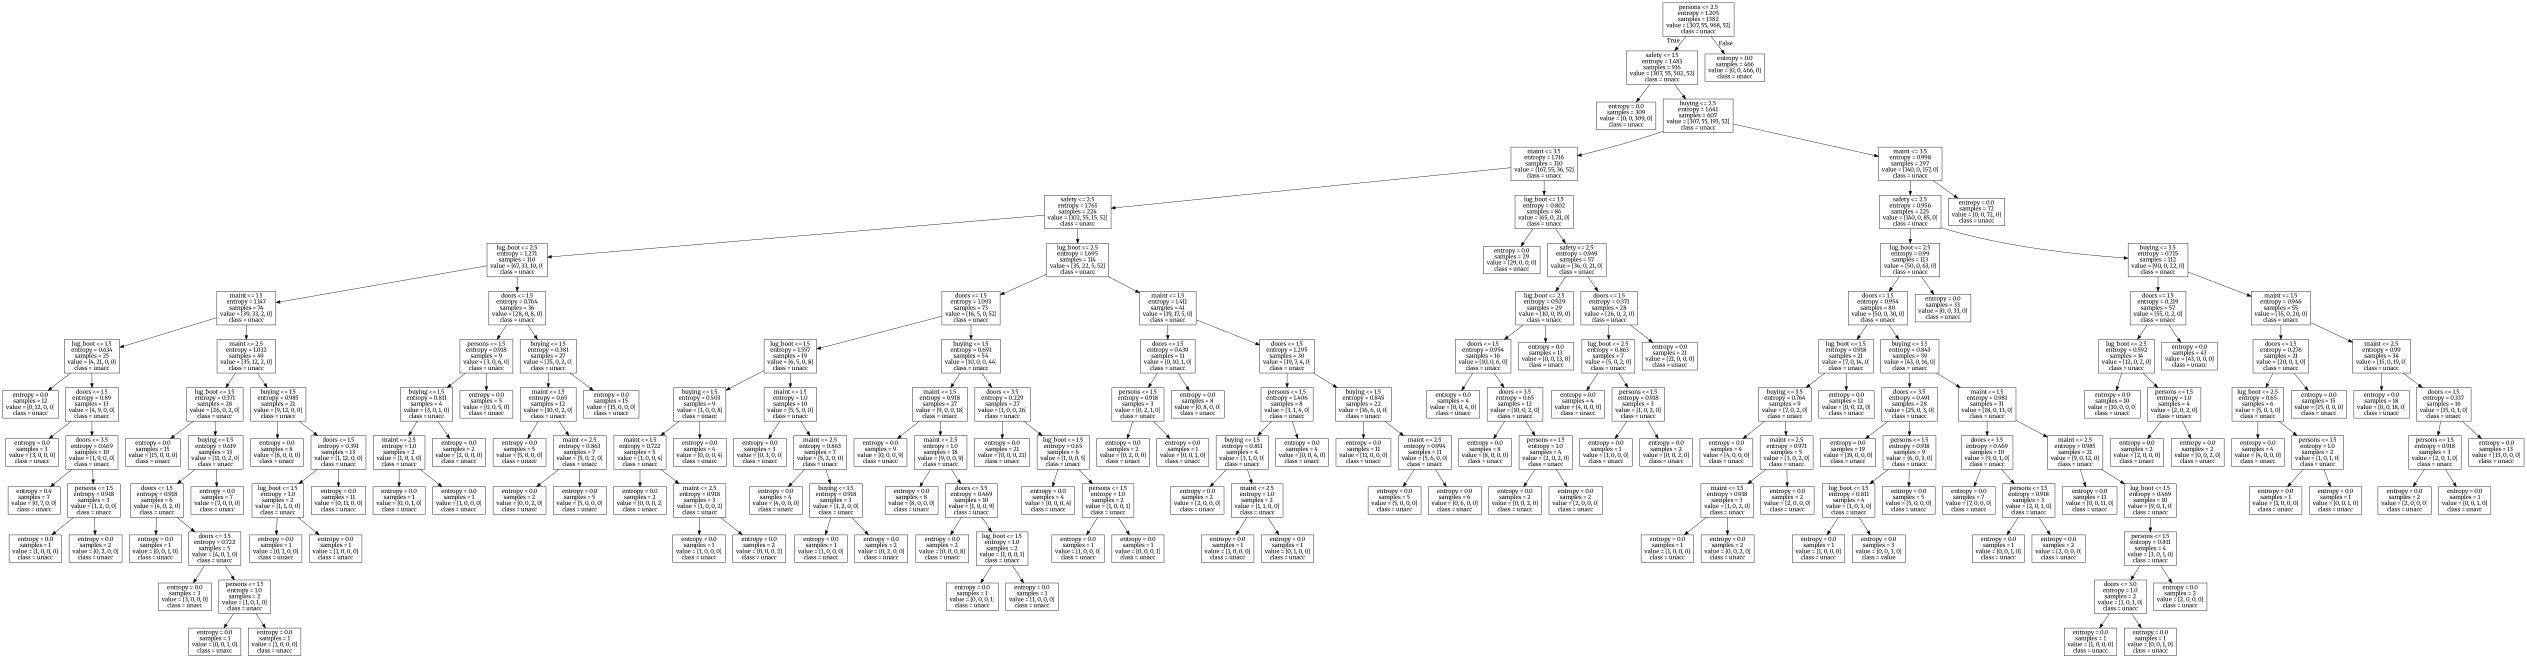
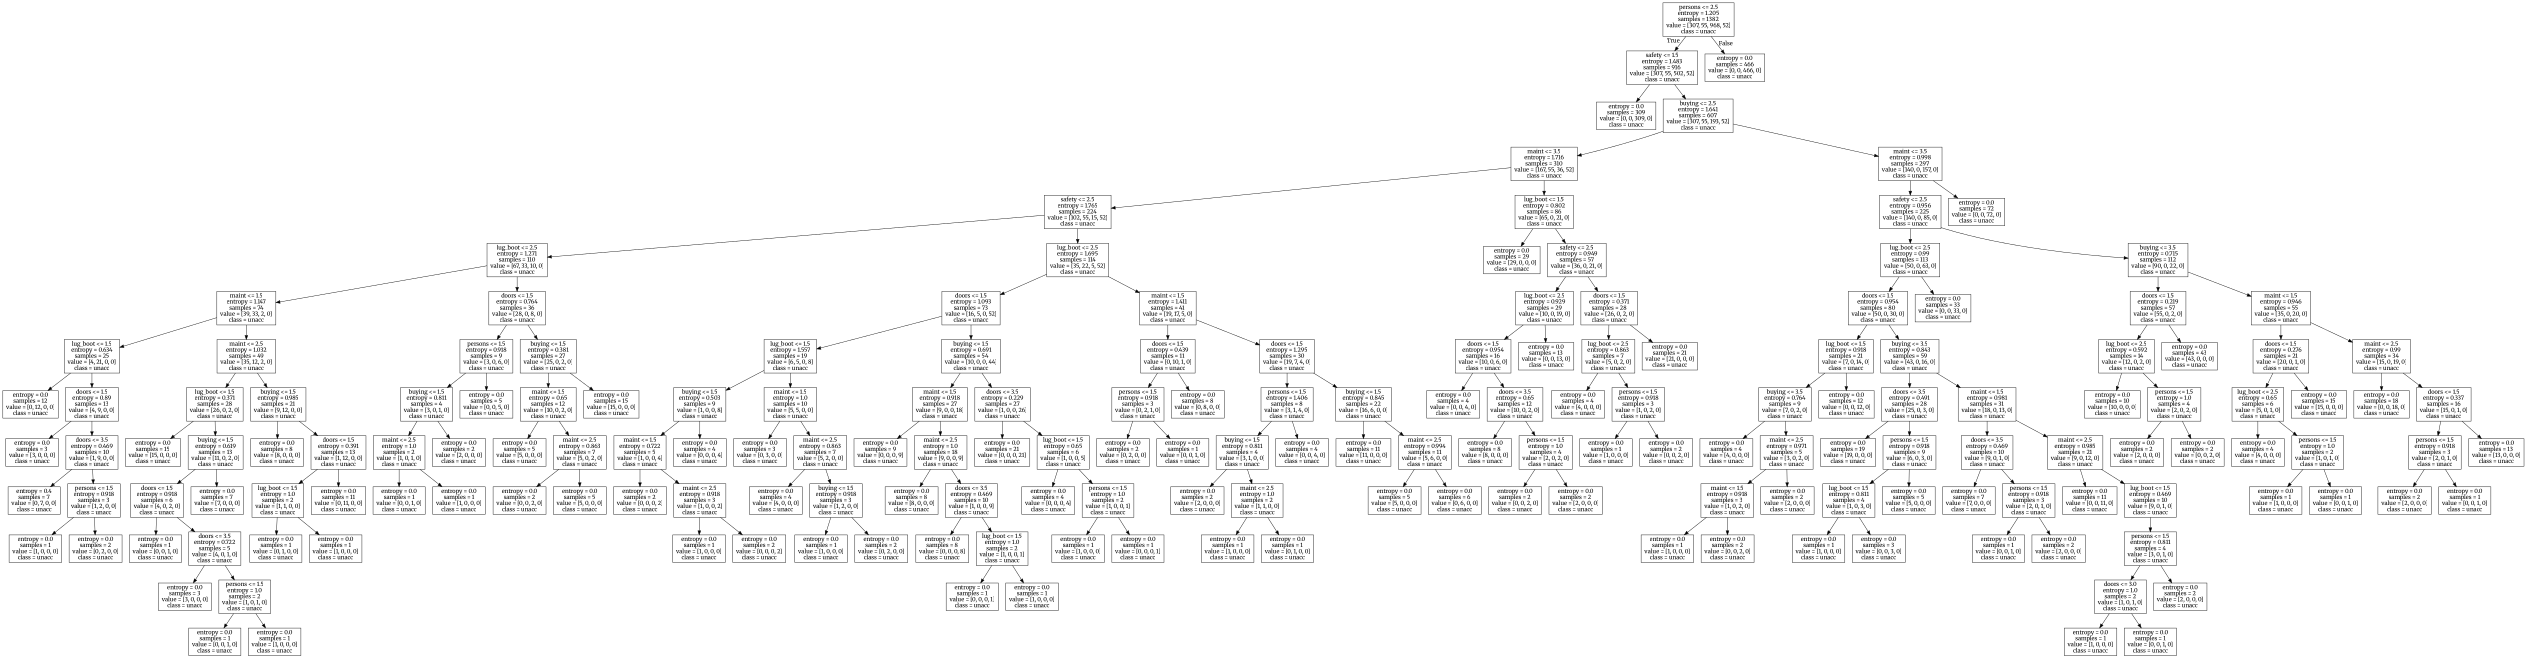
(942, 549) -> (942, 549)
(1879, 549) -> (1879, 549)
